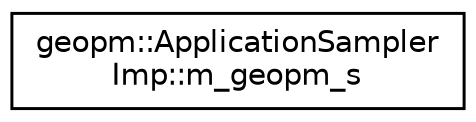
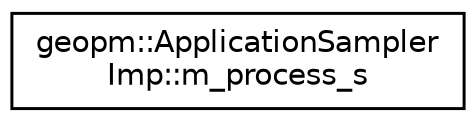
(238, 61) -> (238, 61)
